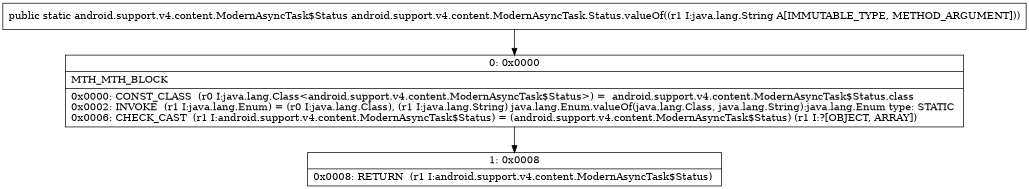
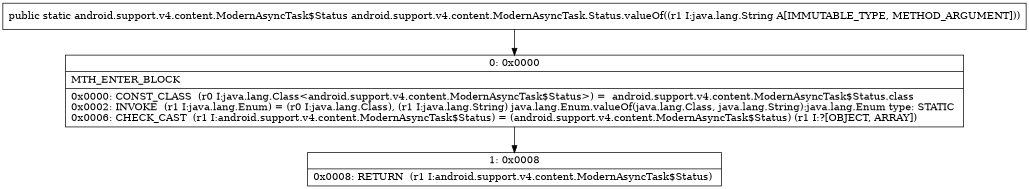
(119, 80) -> (126, 80)
